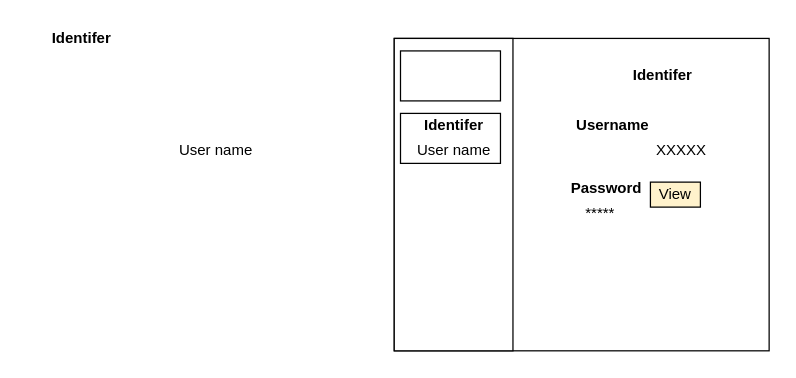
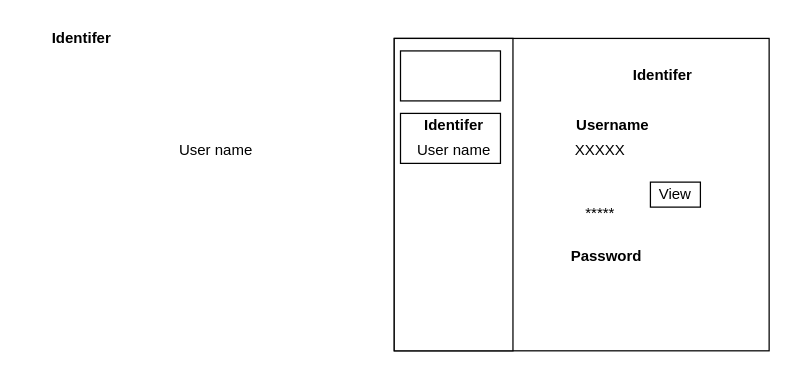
(682, 151) -> (601, 151)
(607, 188) -> (607, 257)
(676, 194) -> (676, 194)
